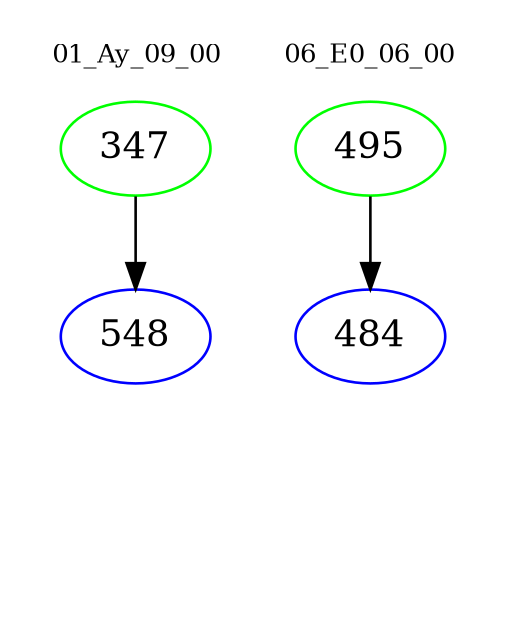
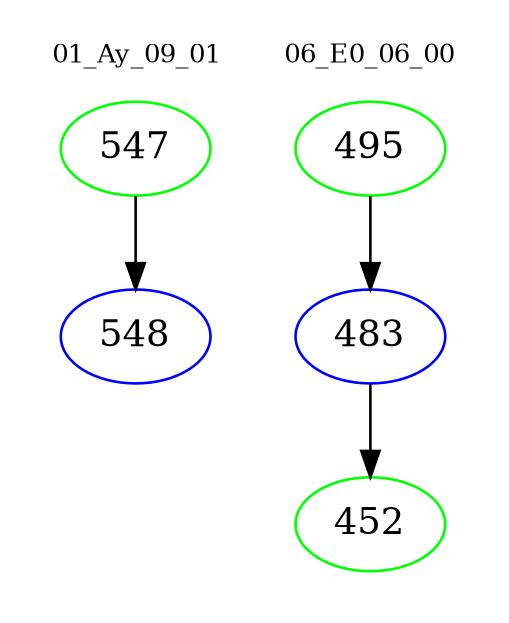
(137, 56) -> (137, 56)
(136, 149) -> (136, 149)
(370, 336) -> (370, 336)
none -> (370, 524)
